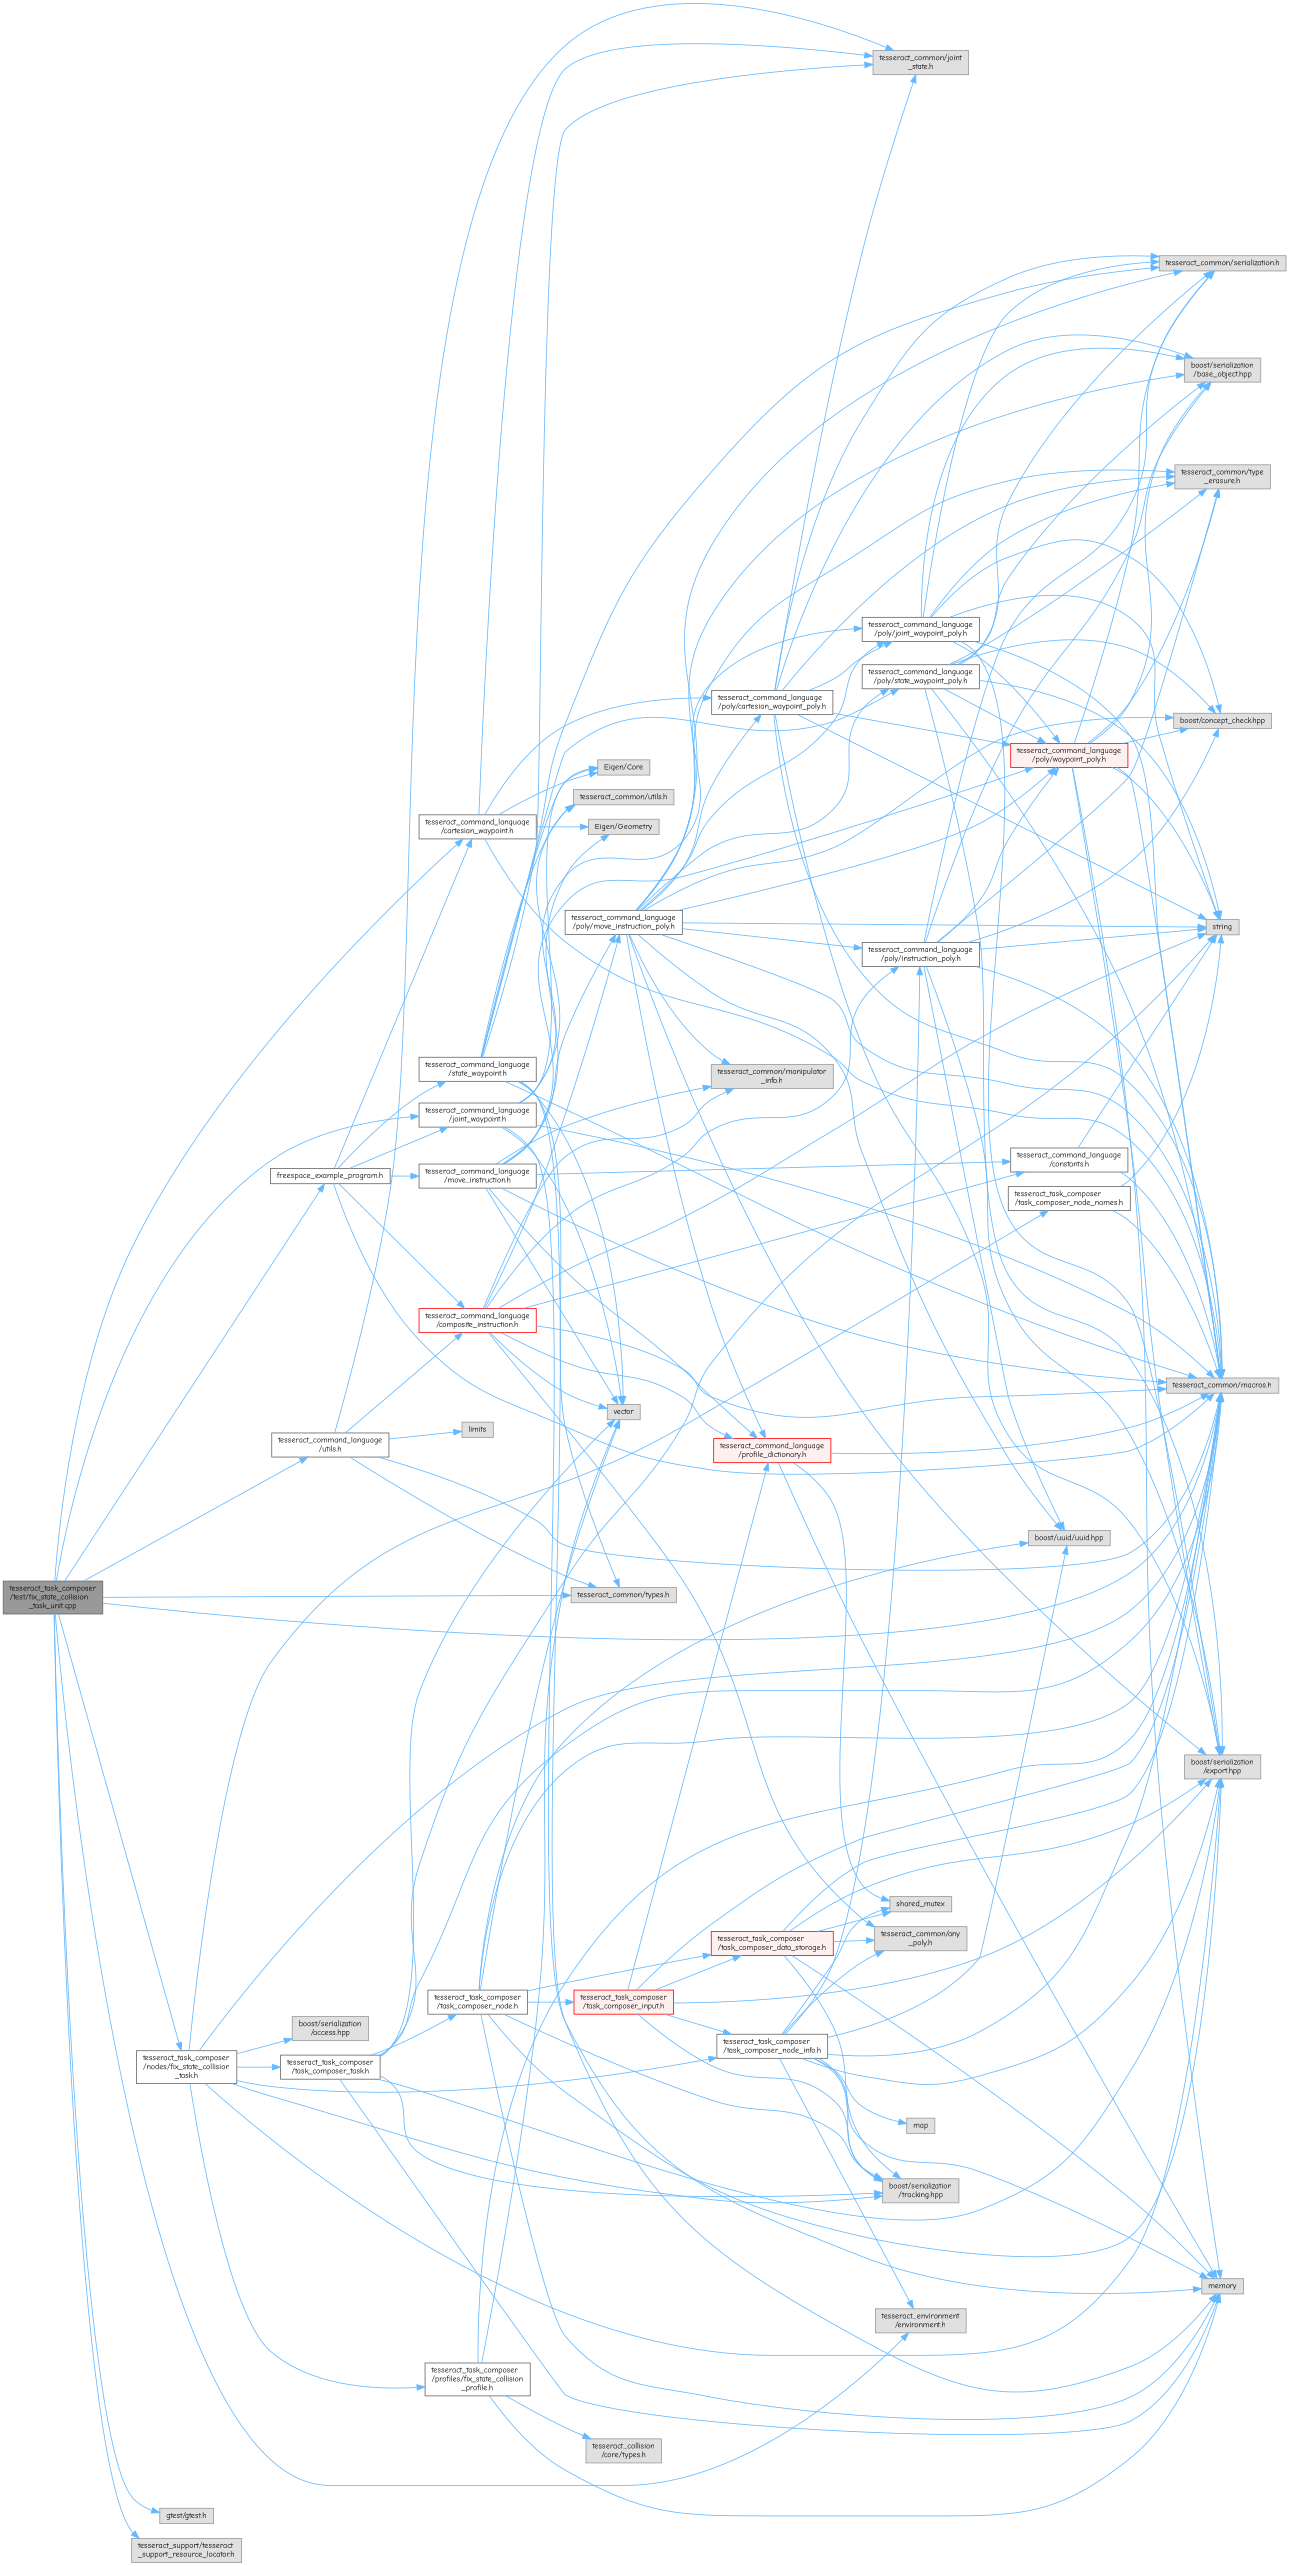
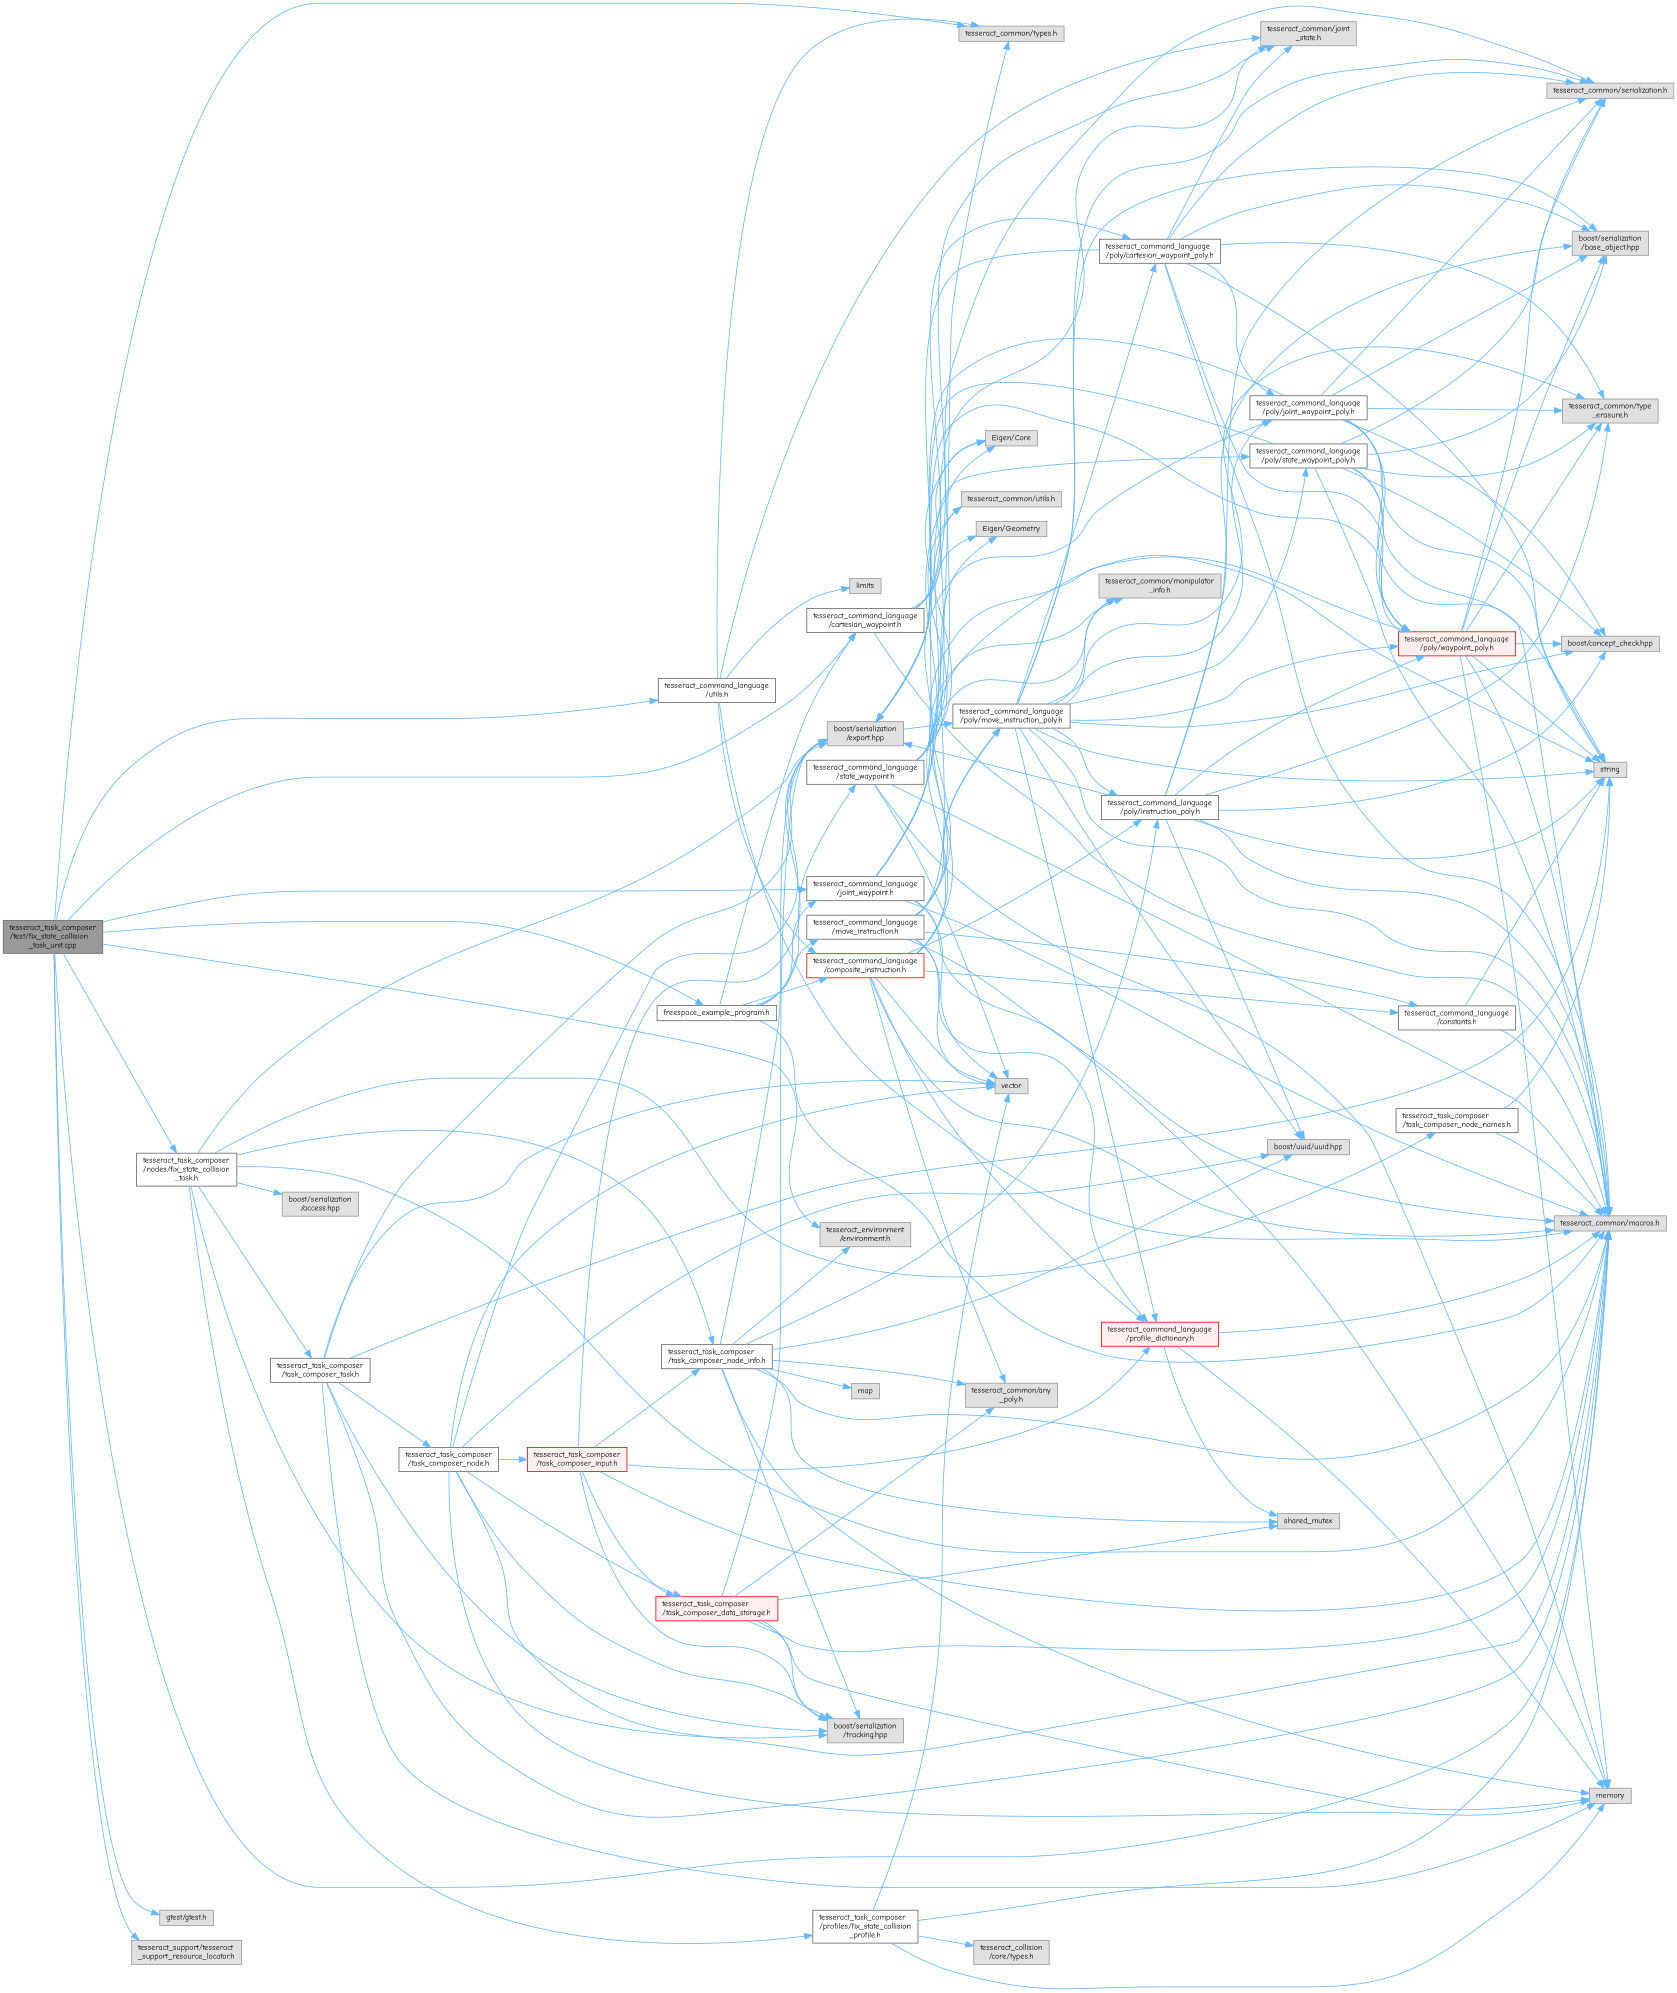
(847, 1389) -> (924, 727)
